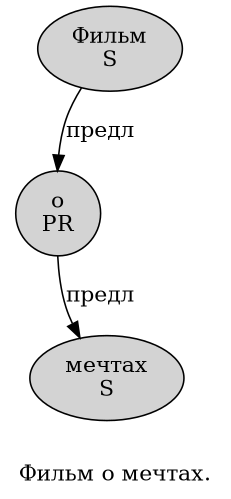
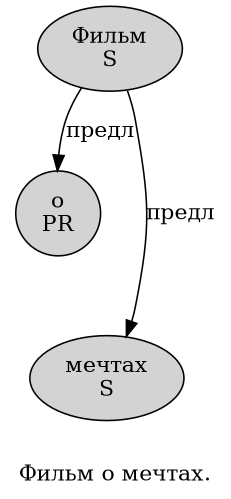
(62, 290) -> (146, 206)
